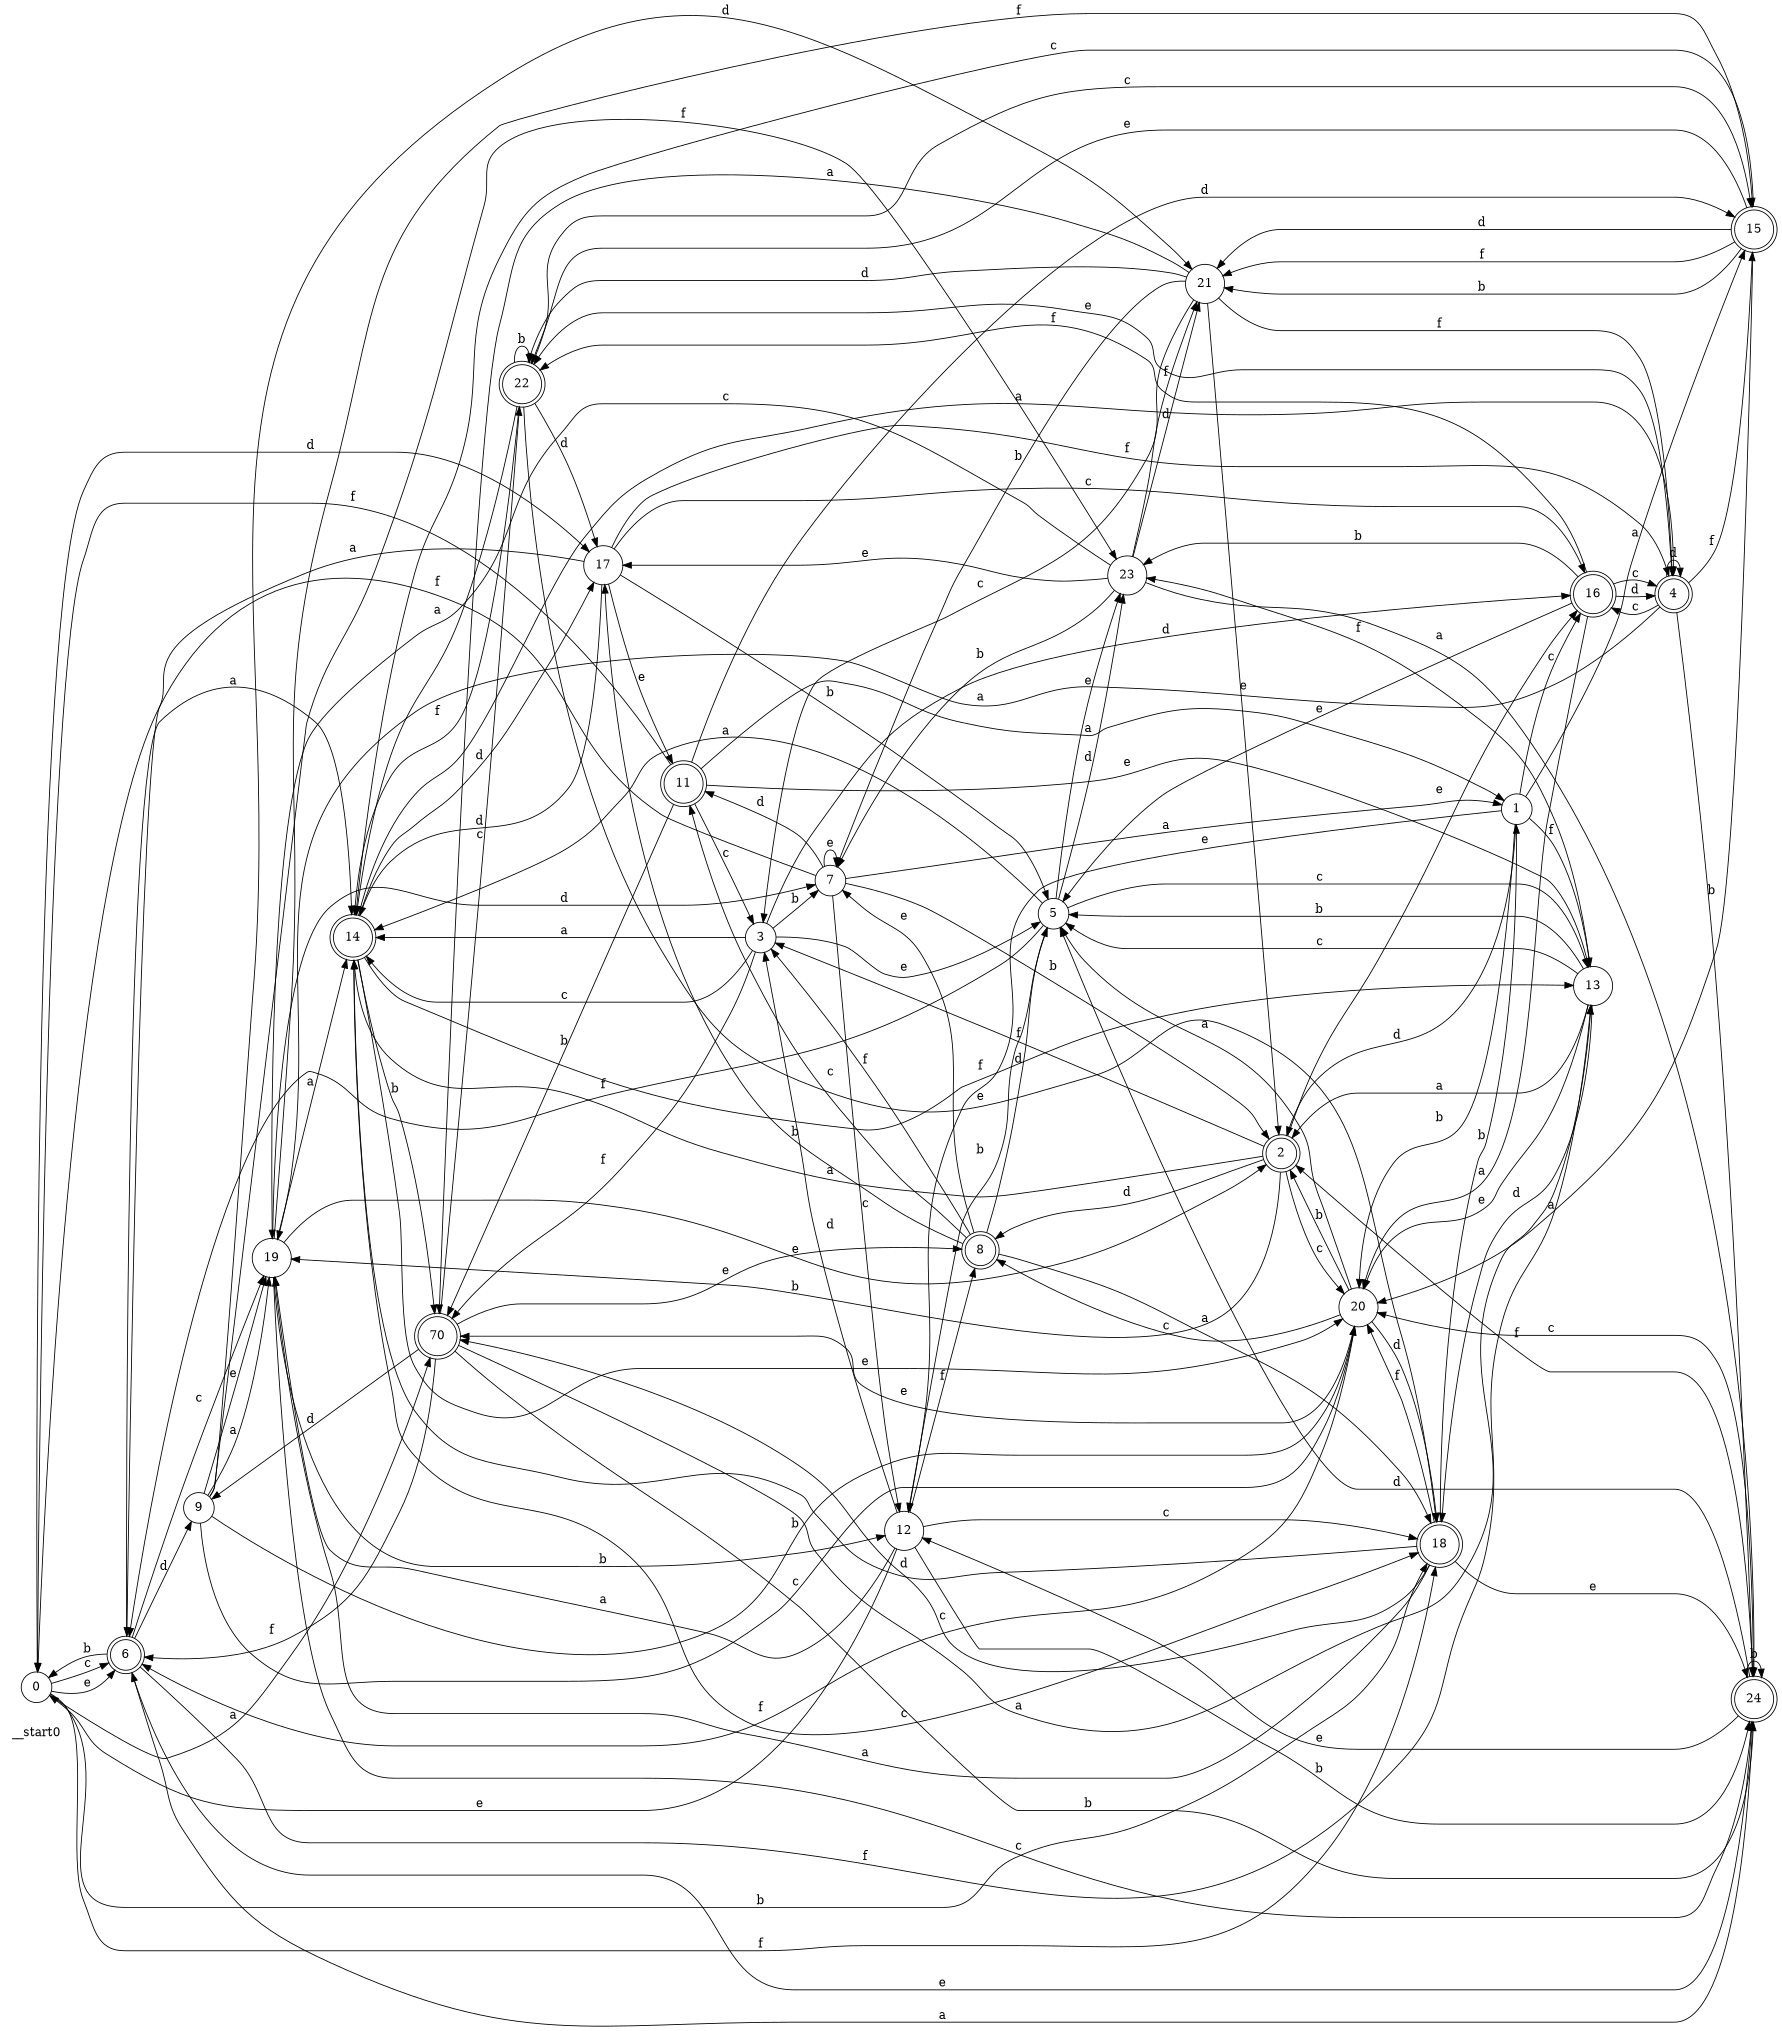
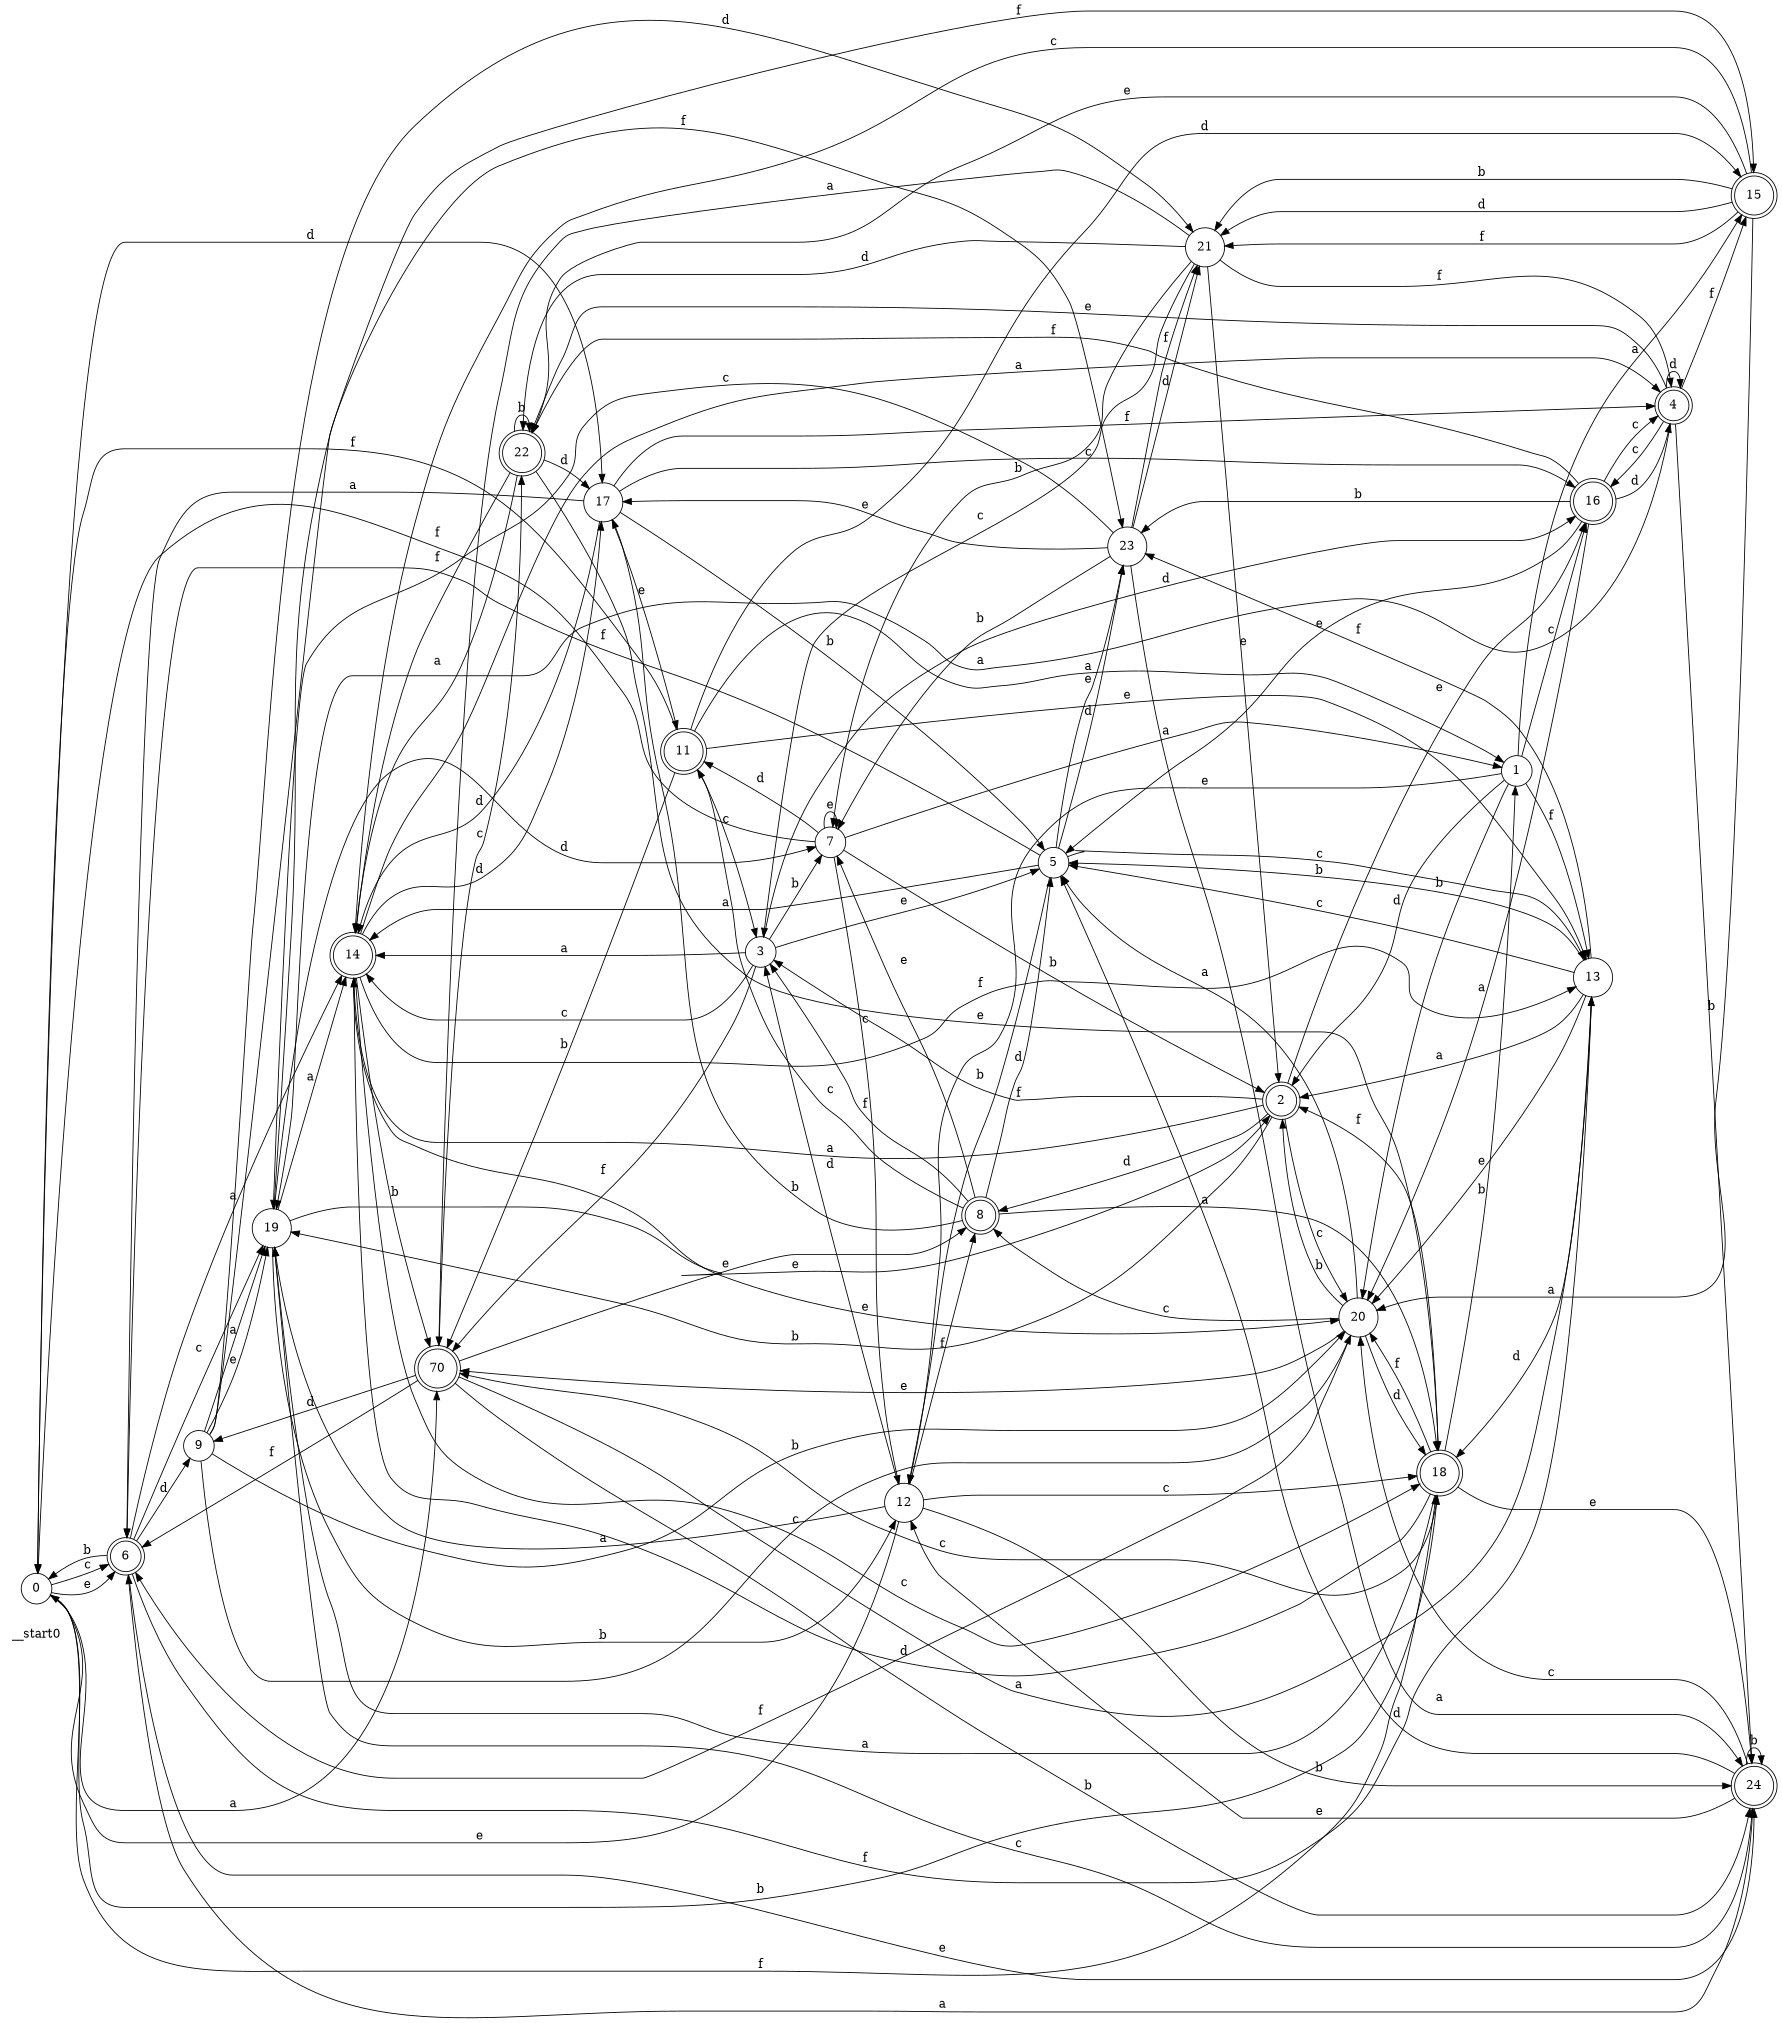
(1097, 89) -> none
(1616, 1372) -> (1394, 1172)
